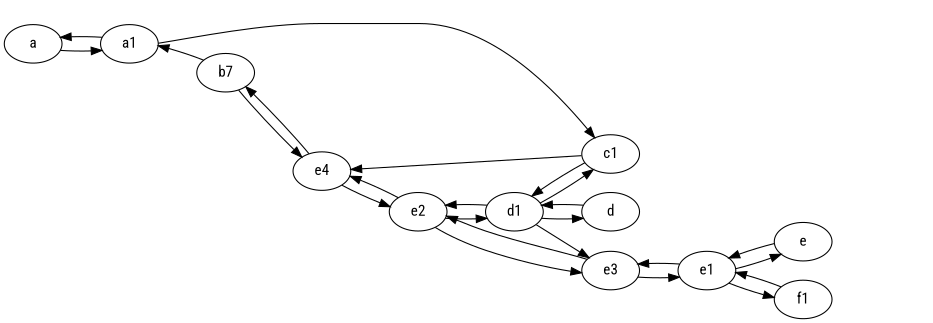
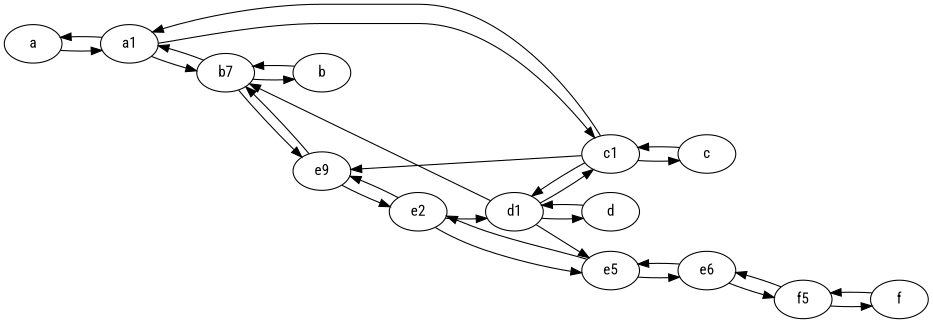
none -> (406, 4)
none -> (169, 63)
none -> (322, 73)
none -> (707, 154)
(322, 171) -> (322, 171)
(472, 205) -> (375, 145)
(803, 242) -> none
(611, 271) -> (611, 271)
(707, 271) -> (707, 271)
(803, 299) -> (803, 299)
none -> (899, 299)
